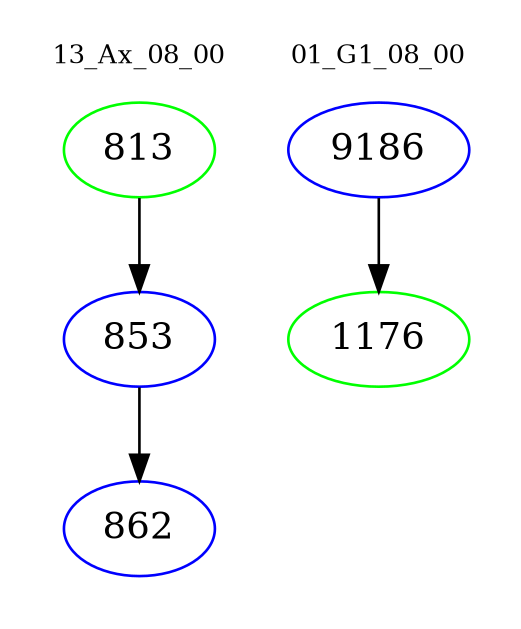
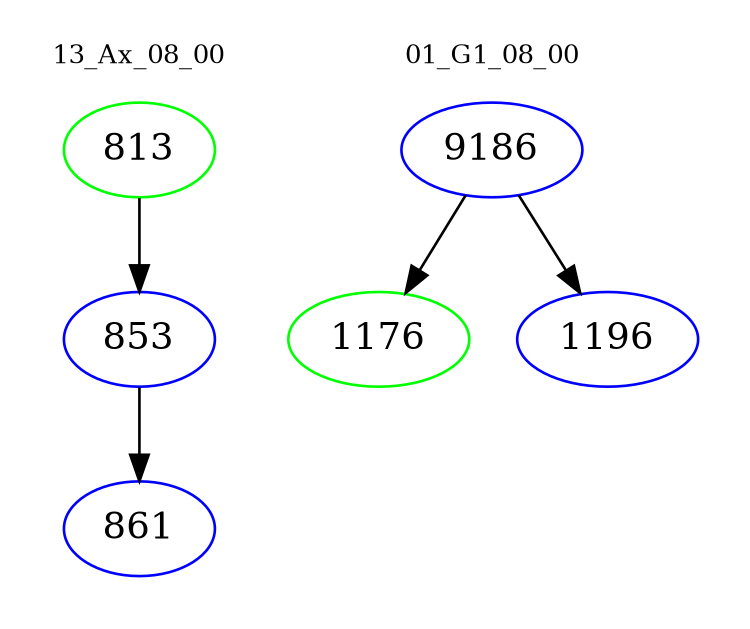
none -> (608, 339)
(139, 529) -> (139, 529)
